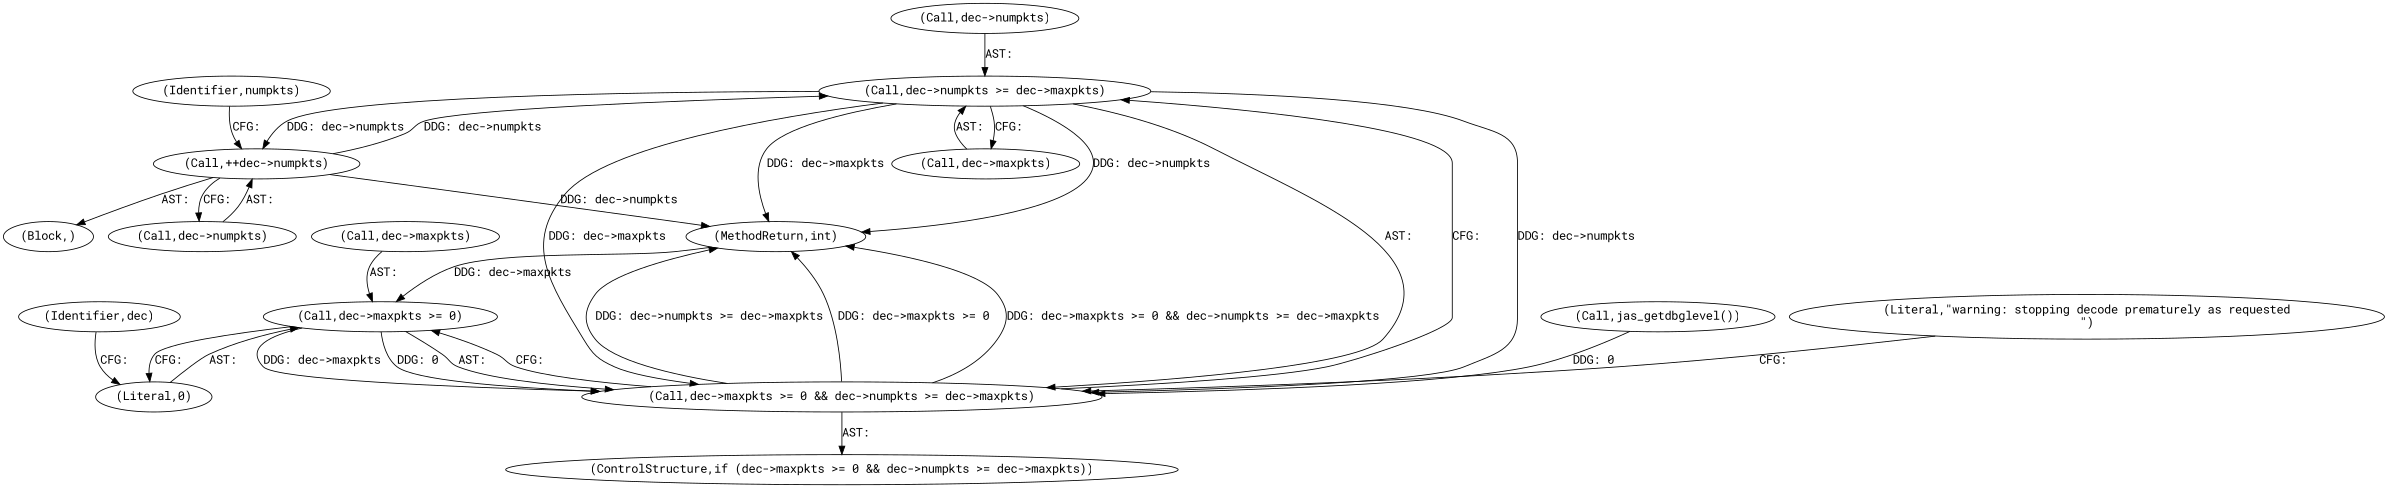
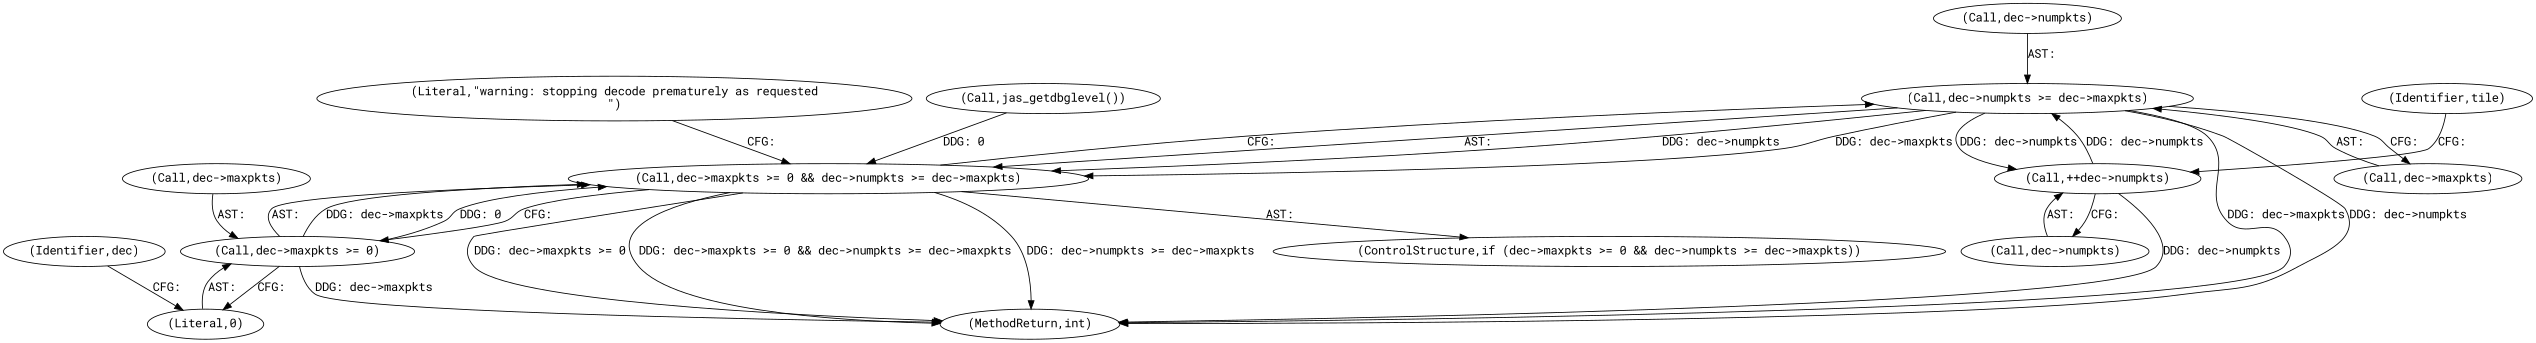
(232, 91) -> (2447, 99)
(48, 237) -> none
(553, 256) -> (607, 315)
